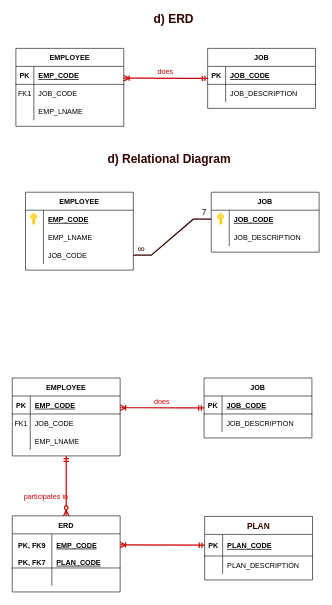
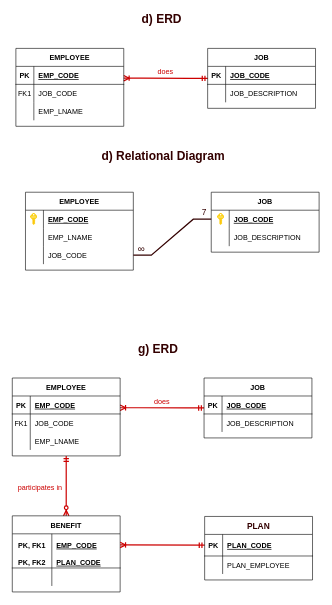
(174, 18) -> (162, 18)
(170, 158) -> (164, 155)
none -> (158, 348)
(46, 497) -> (40, 488)
(66, 526) -> (66, 526)
(32, 546) -> (32, 546)
(32, 563) -> (32, 563)
(260, 566) -> (254, 566)
